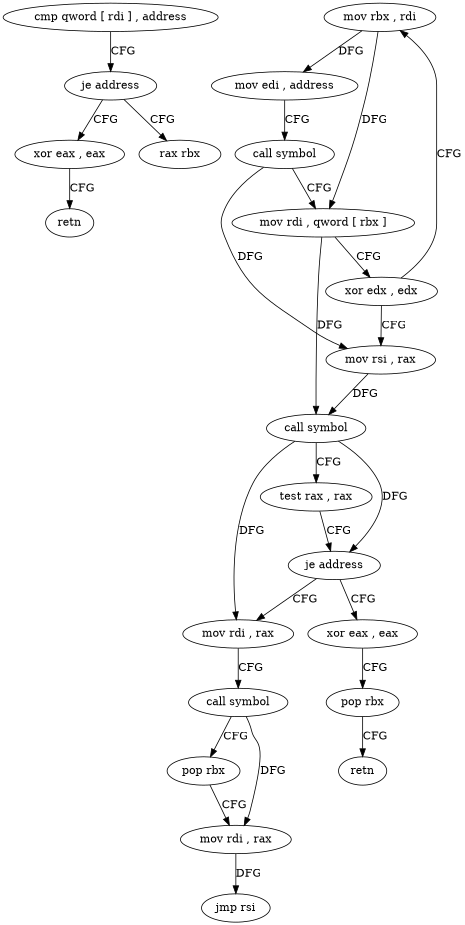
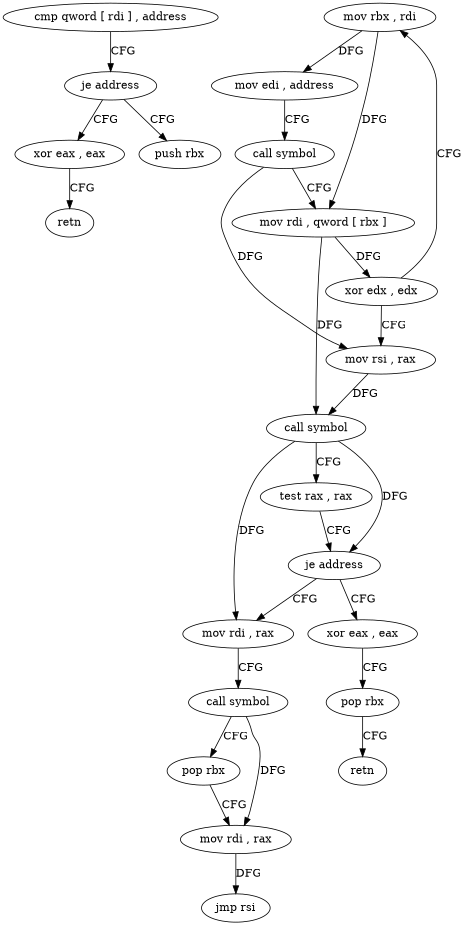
(180, 154) -> (180, 154)
(369, 257) -> (369, 257)
